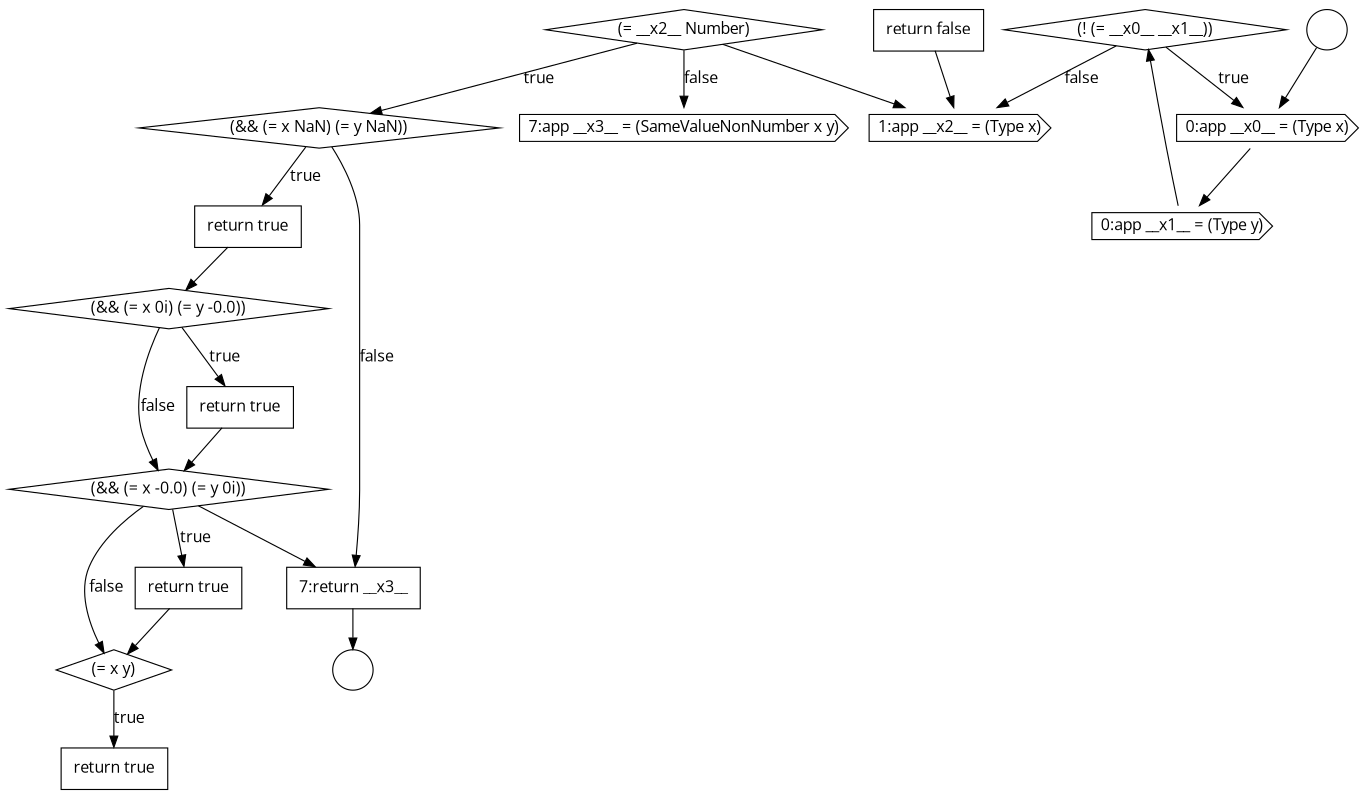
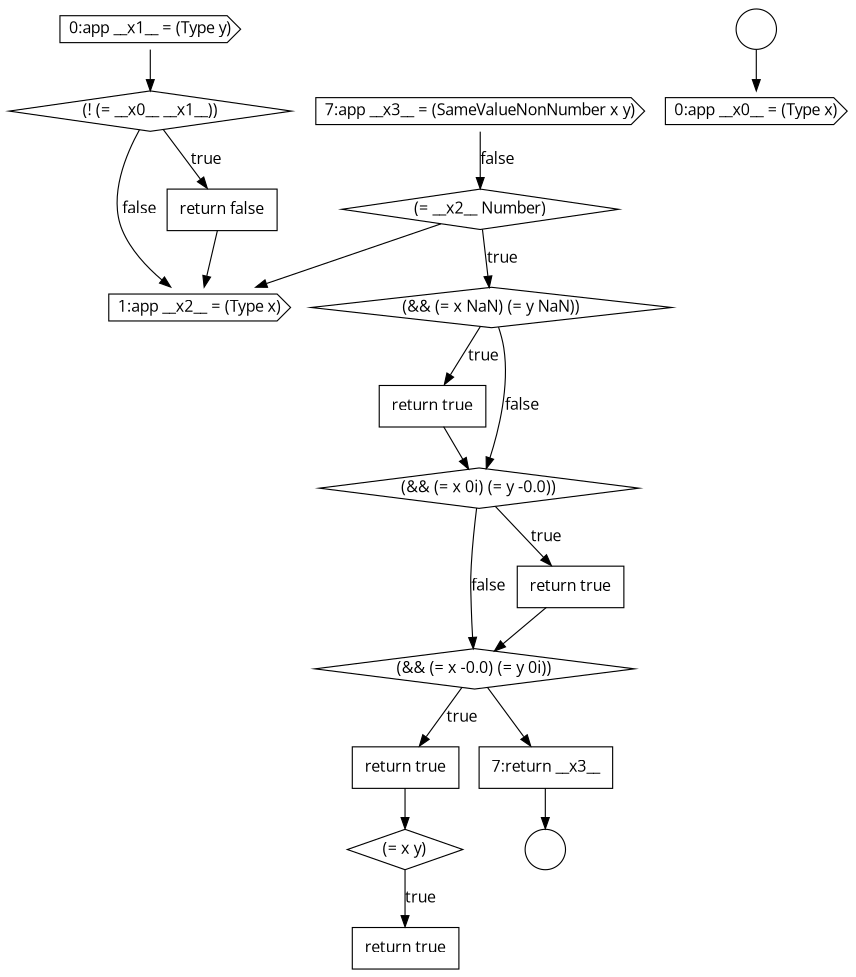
(684, 73) -> (480, 155)
(1200, 74) -> (182, 155)
(1229, 173) -> none
(360, 348) -> (504, 393)
(90, 565) -> none
